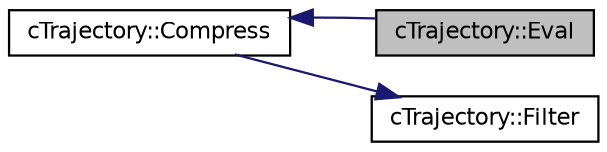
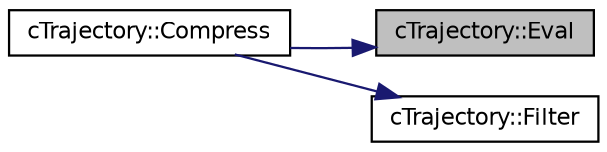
(344, 18) -> (321, 48)
